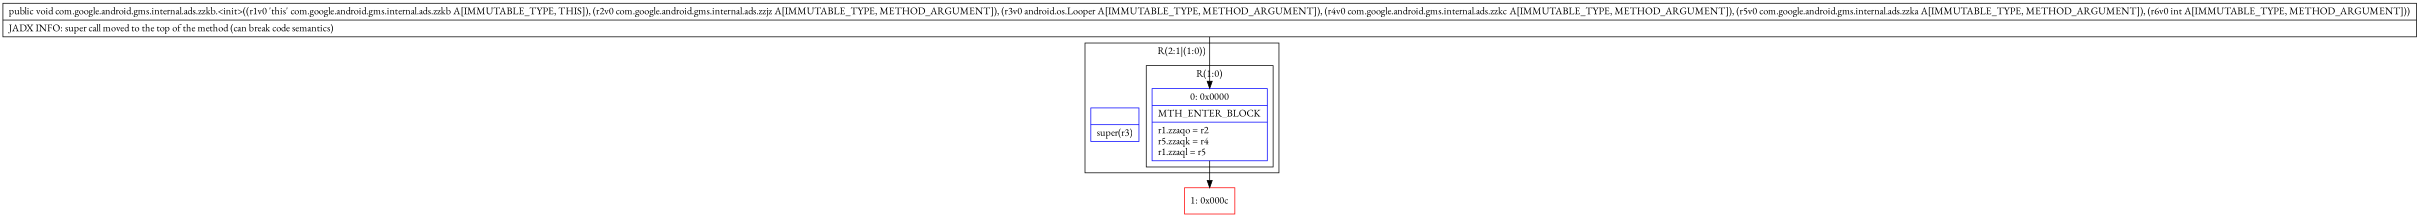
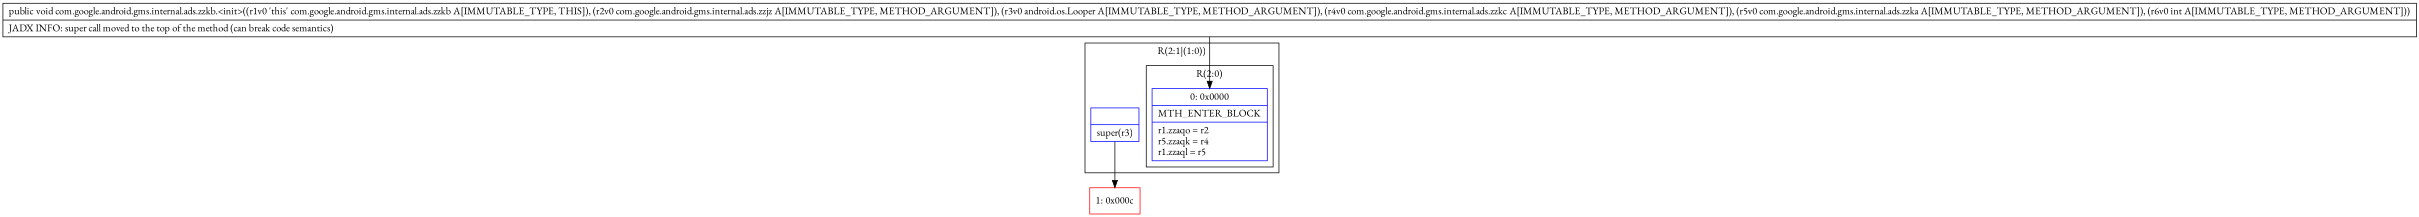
(1210, 74) -> (1210, 74)
(1210, 171) -> (1115, 161)
